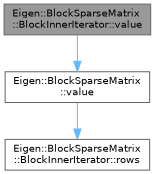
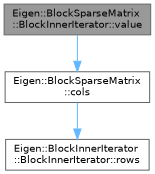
(77, 87) -> (77, 87)
(77, 155) -> (77, 155)
